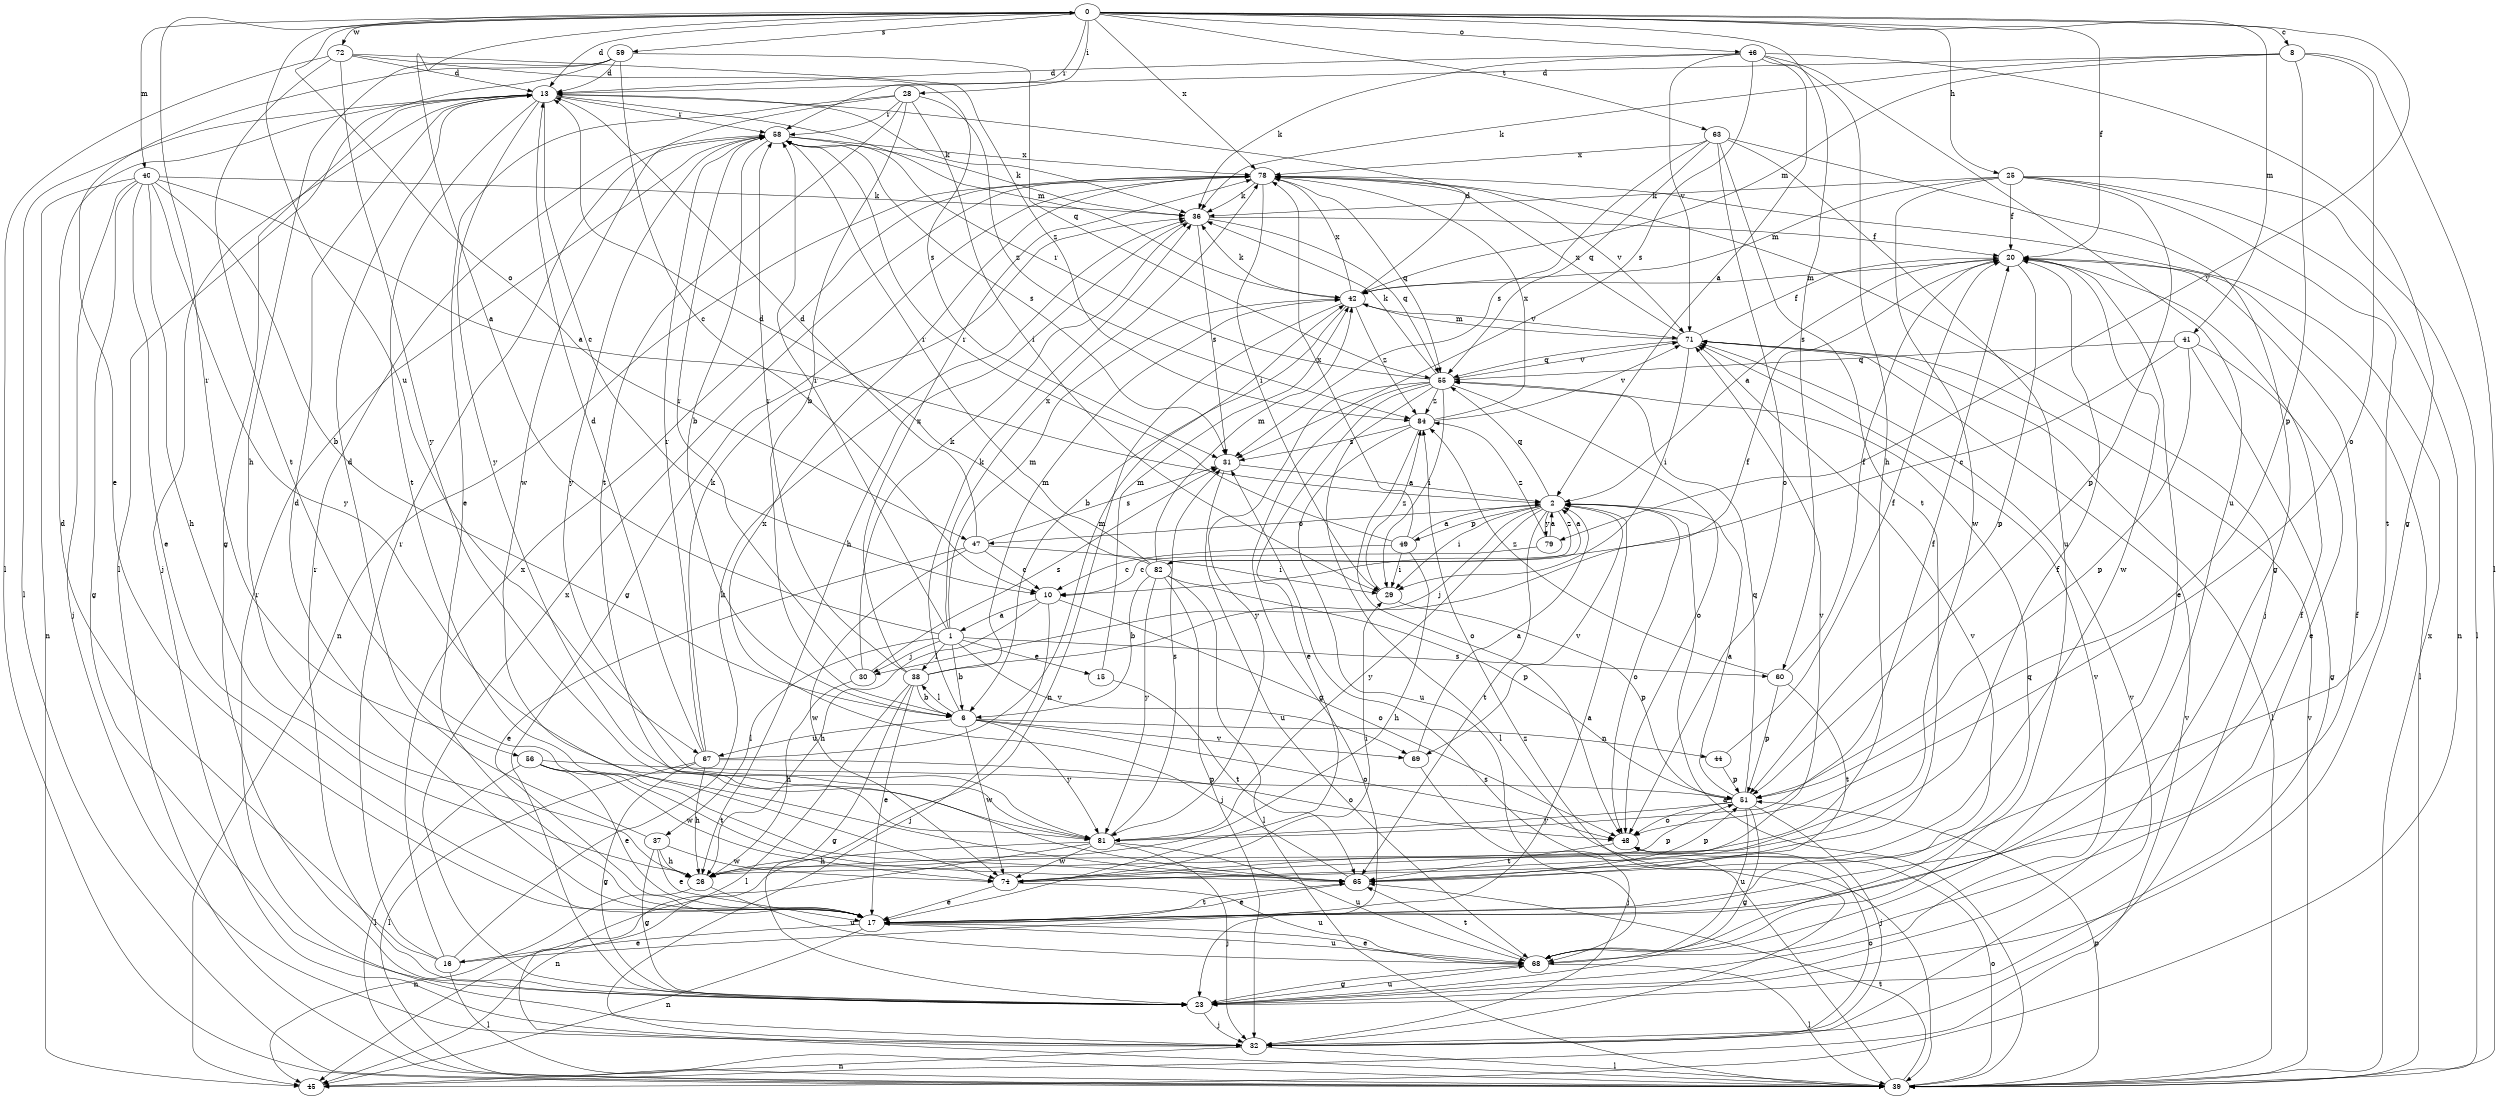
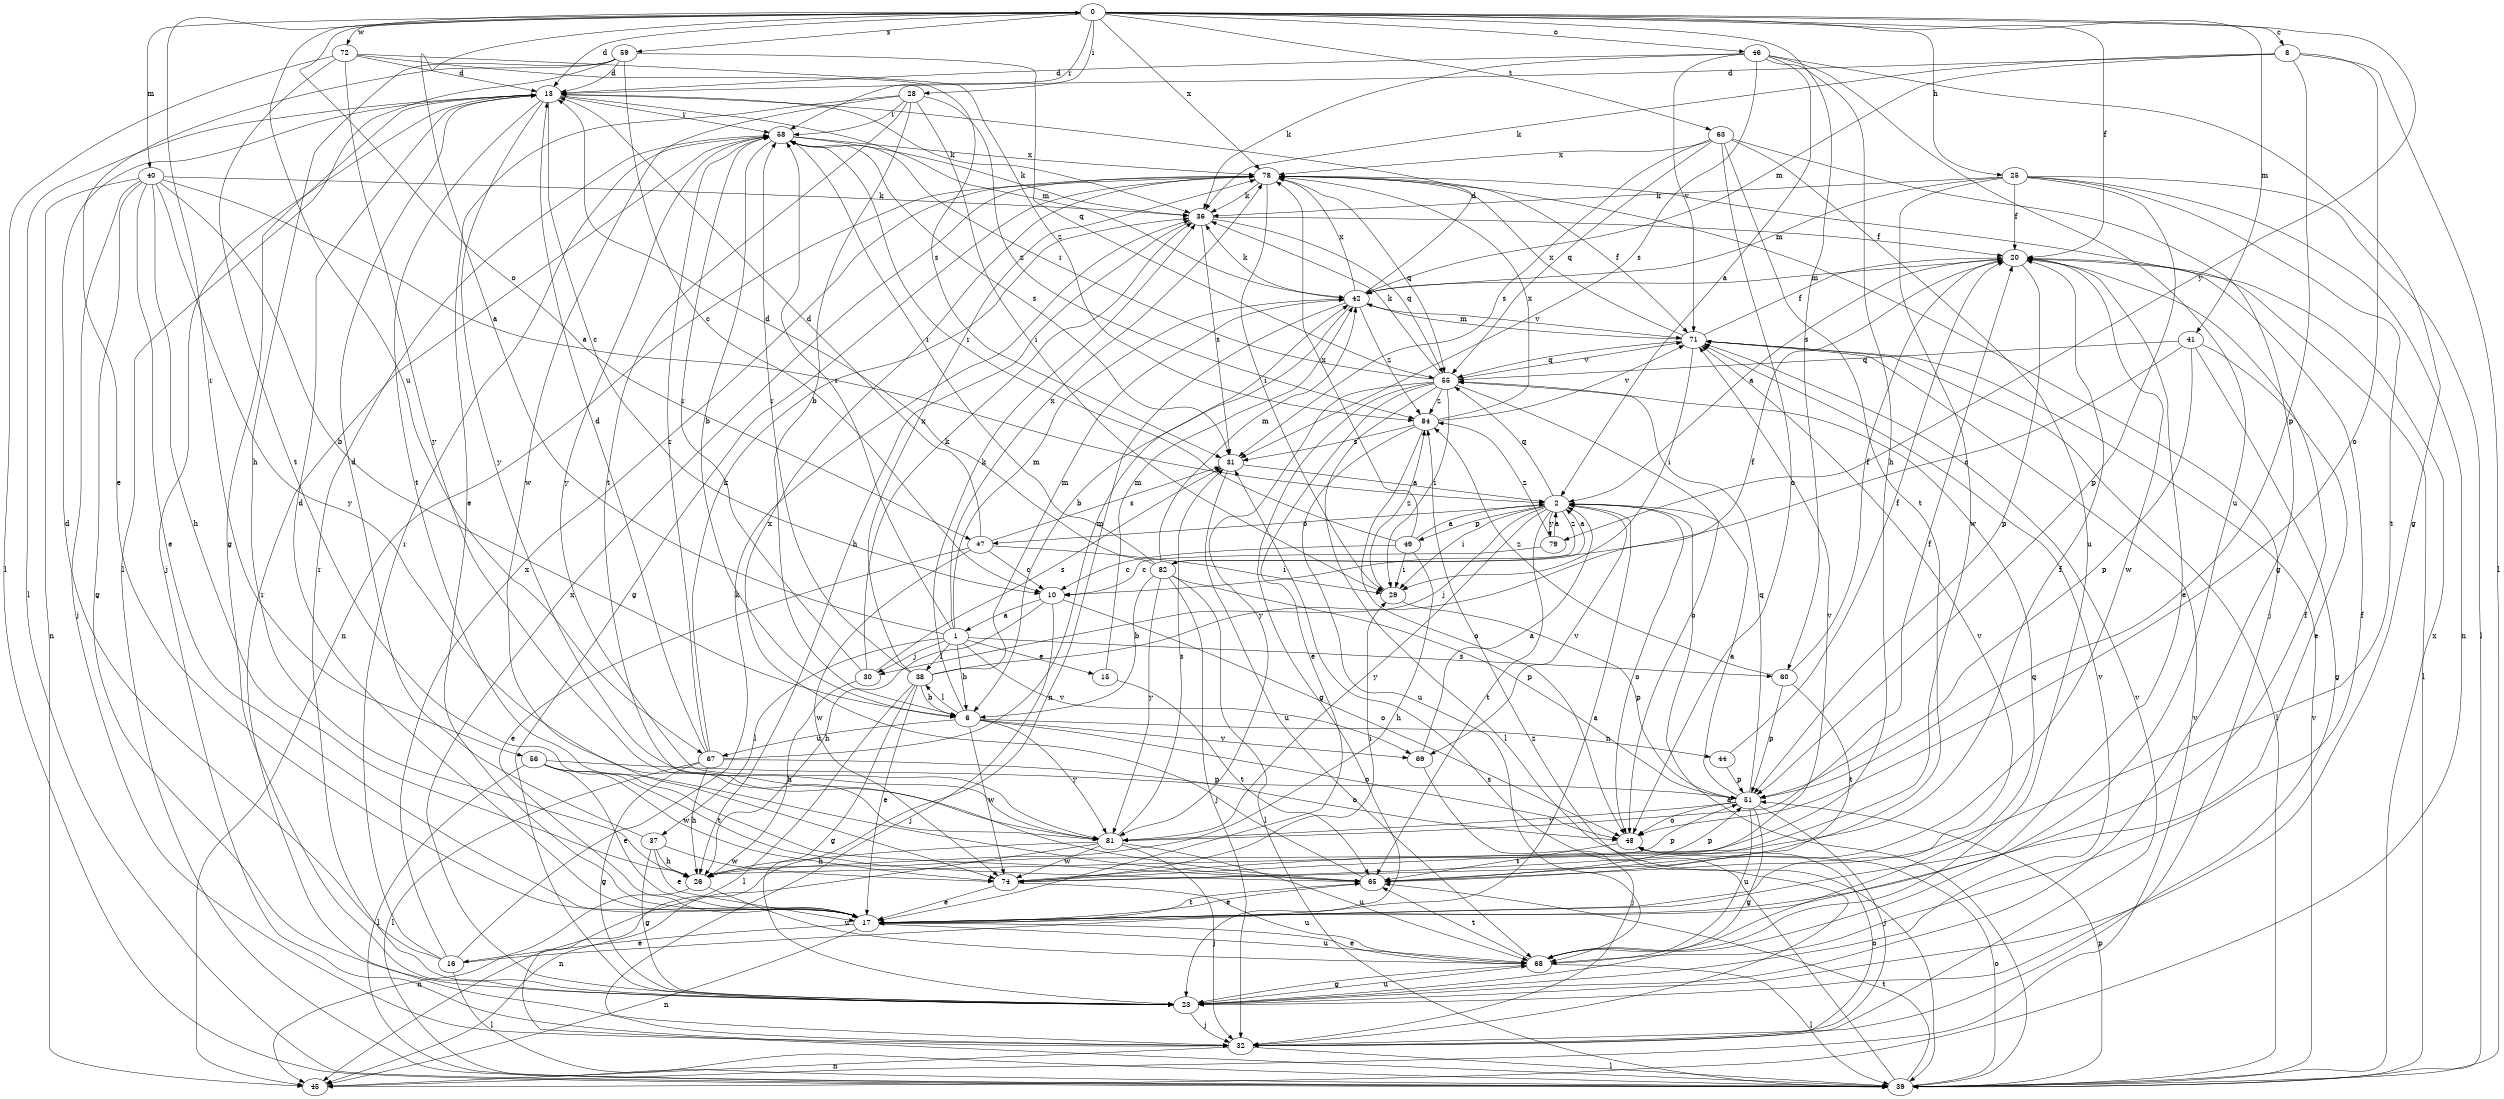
(1620, 258) -> (1617, 258)
